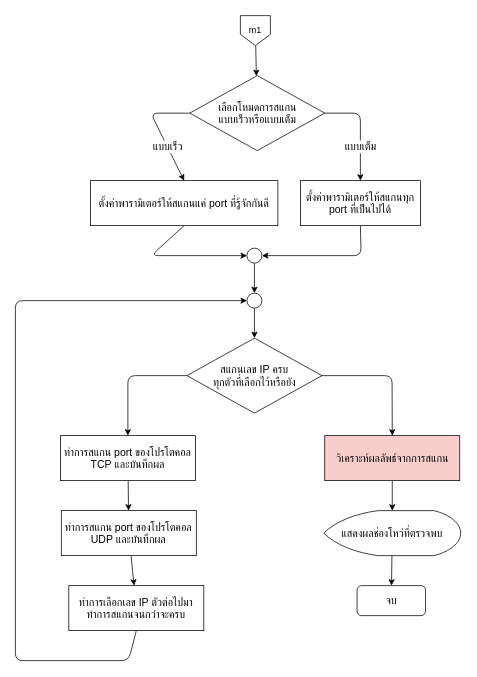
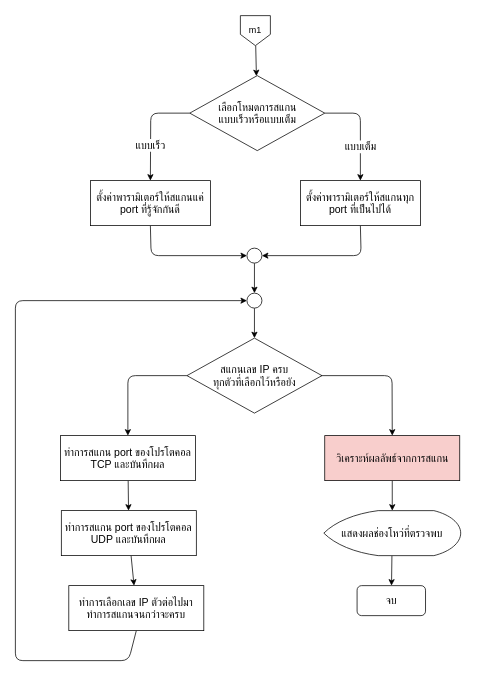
(184, 203) -> (150, 203)
